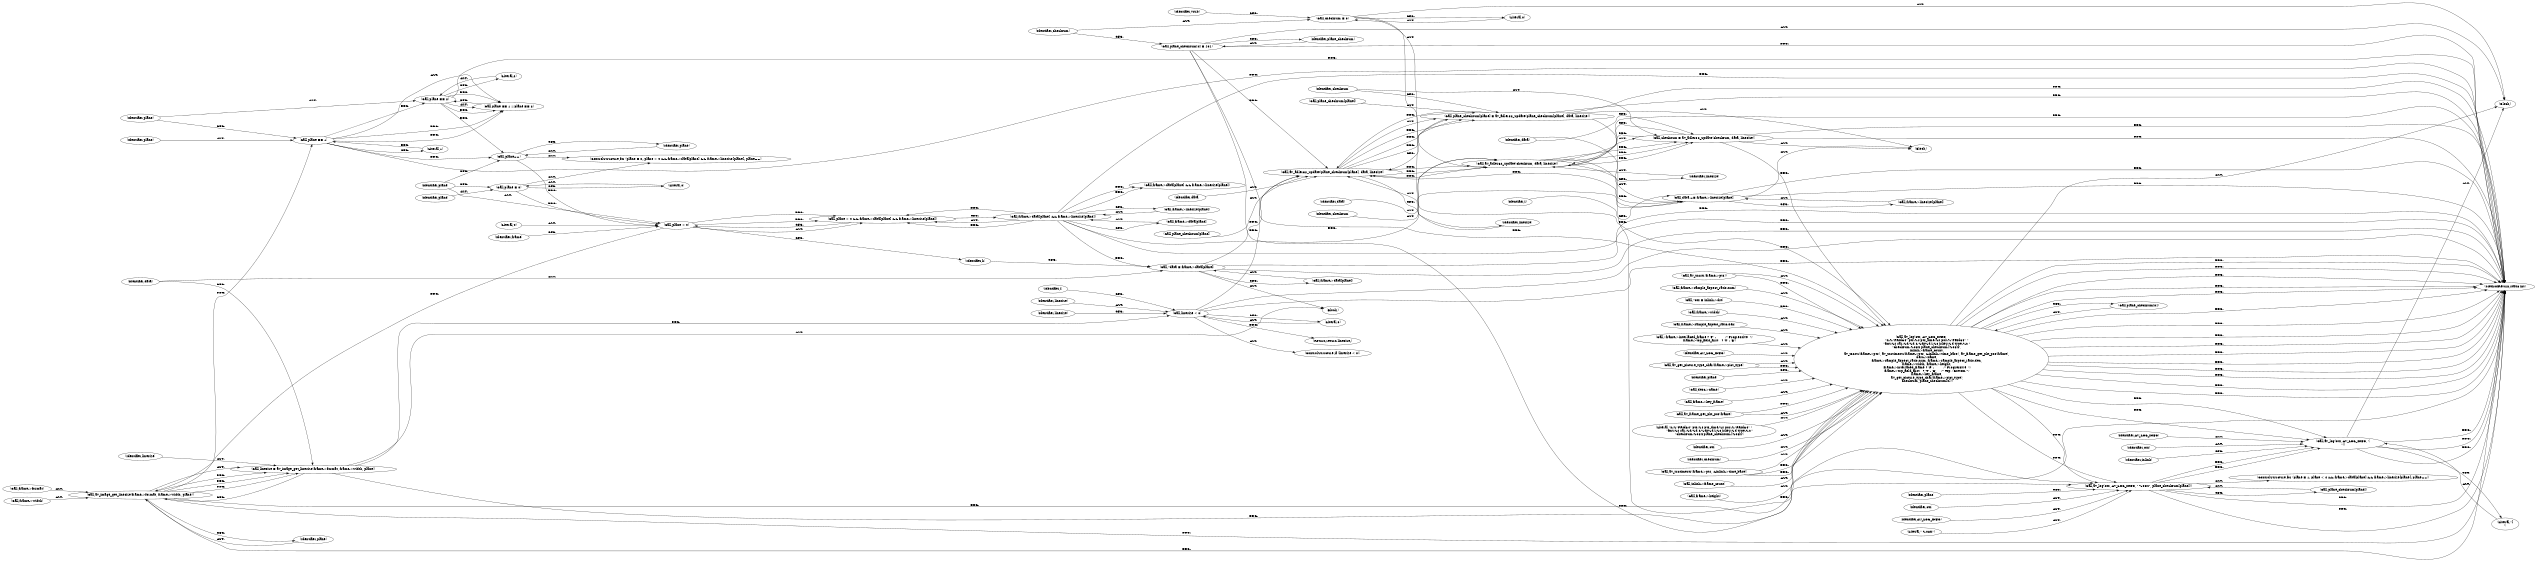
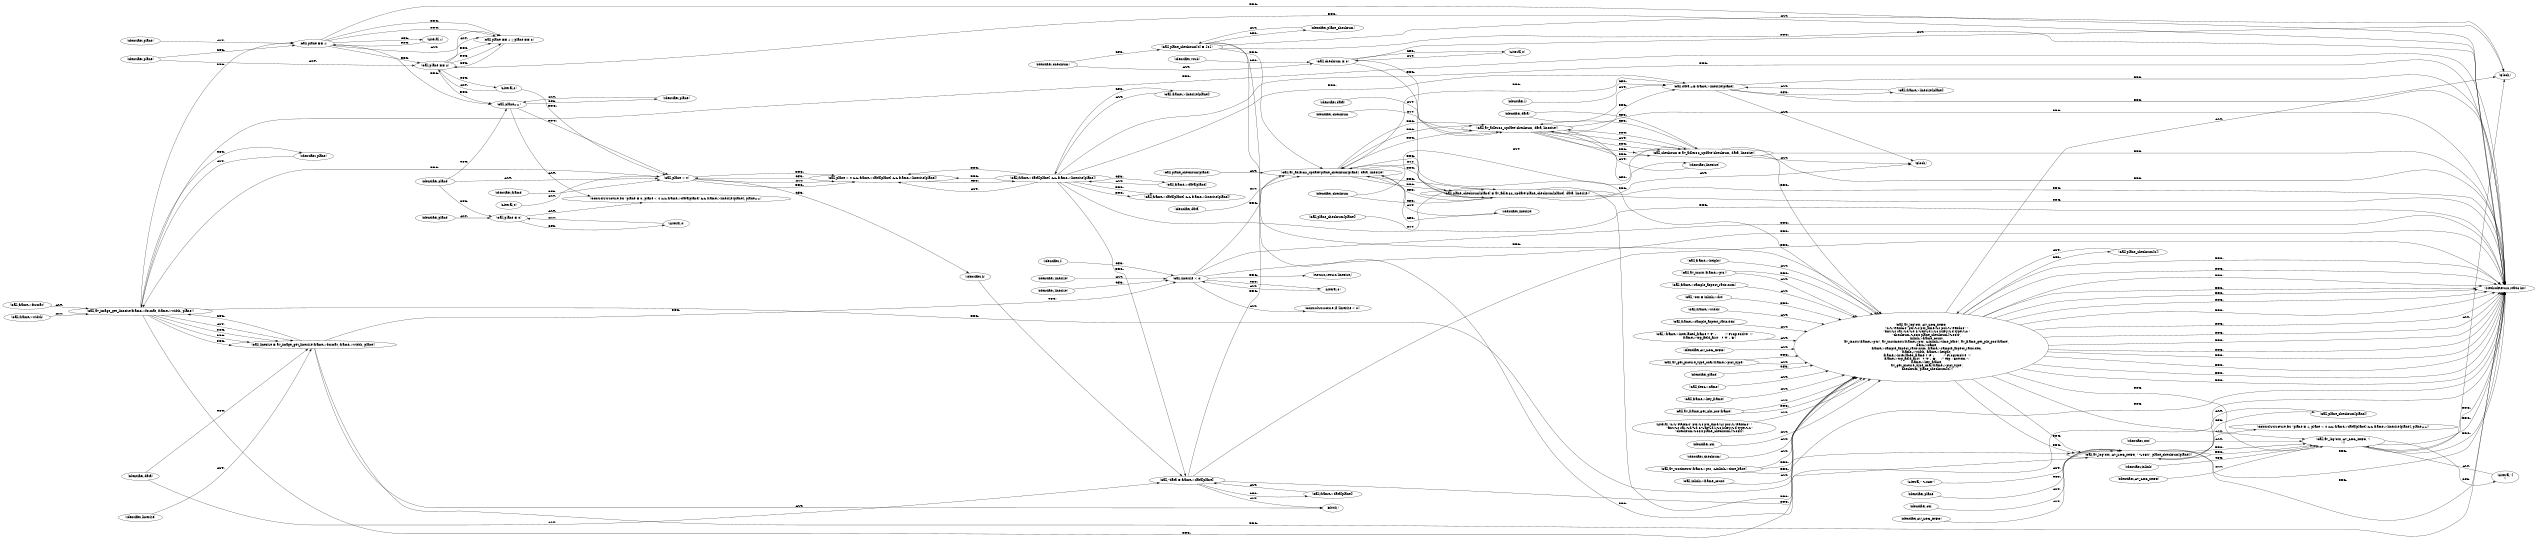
(1411, 37) -> (1411, 72)
(602, 217) -> (580, 134)
